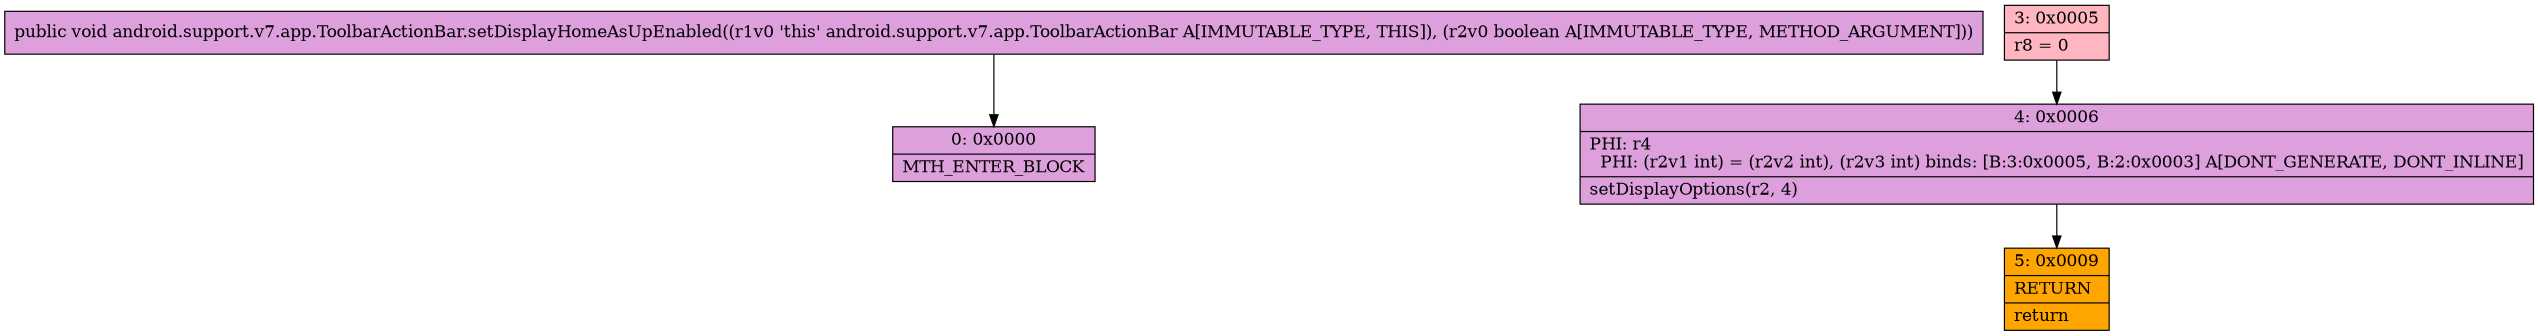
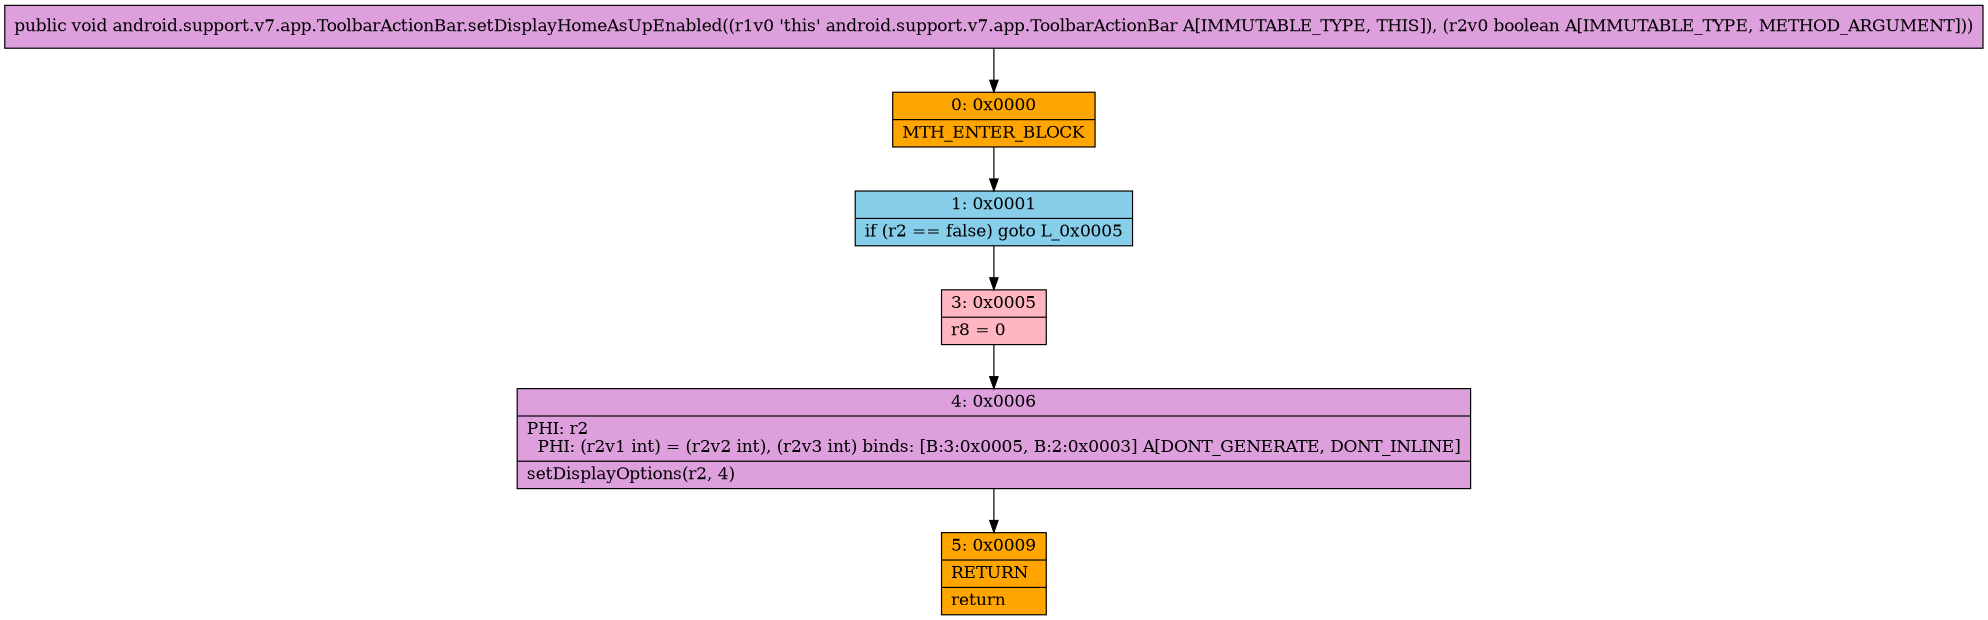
(1624, 145) -> (561, 429)
(994, 154) -> (994, 120)
none -> (994, 218)
